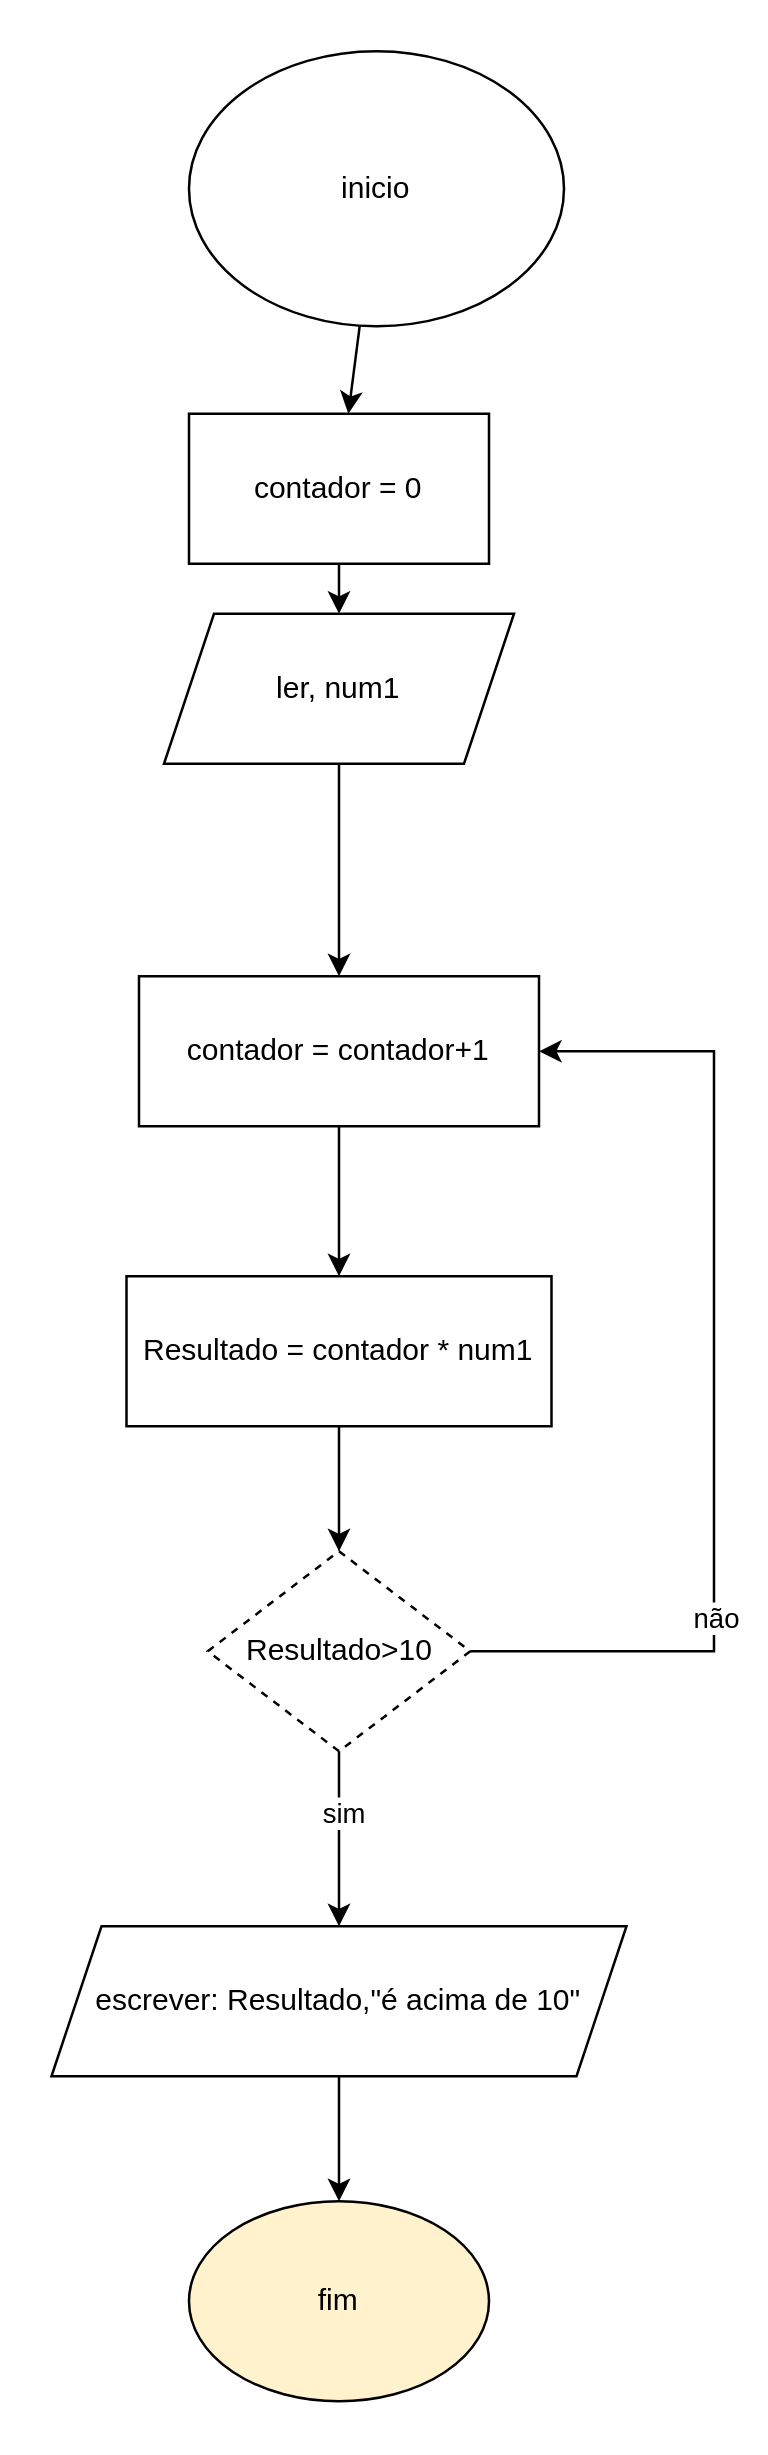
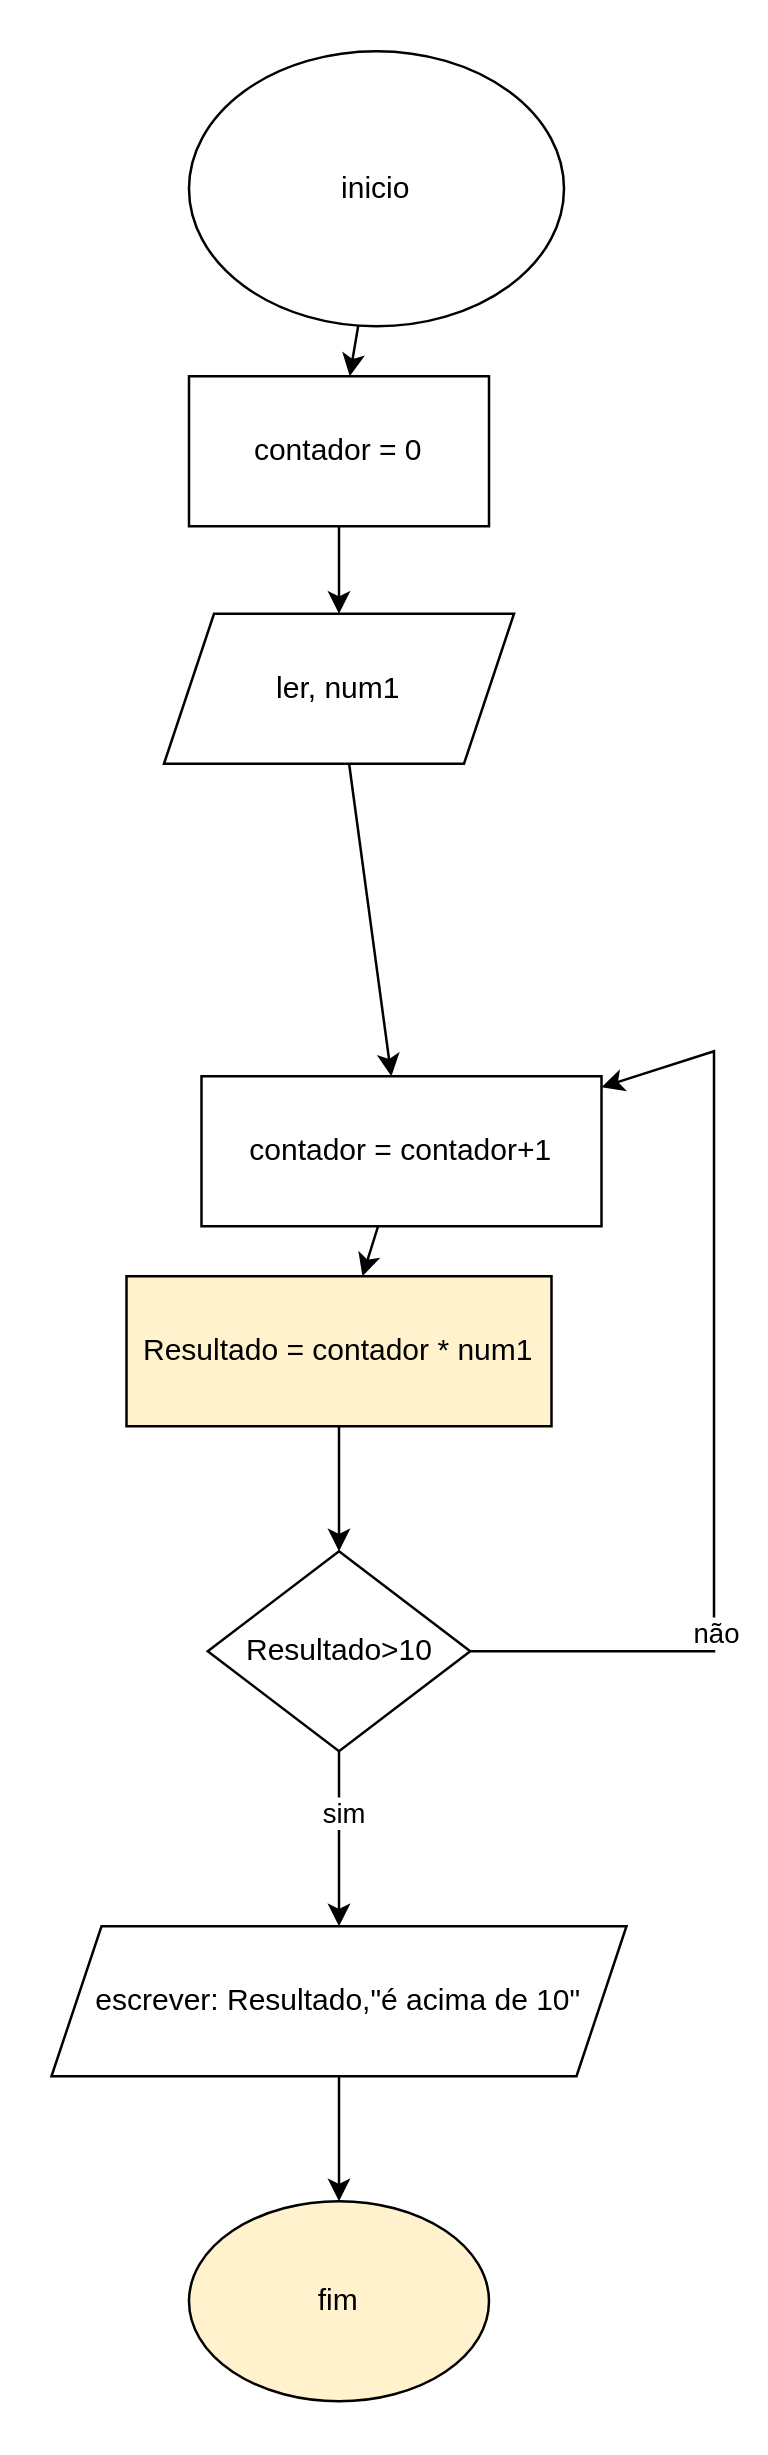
(339, 489) -> (339, 451)
(339, 1051) -> (401, 1151)
(339, 1351) -> (339, 1351)
(339, 1651) -> (339, 1651)
